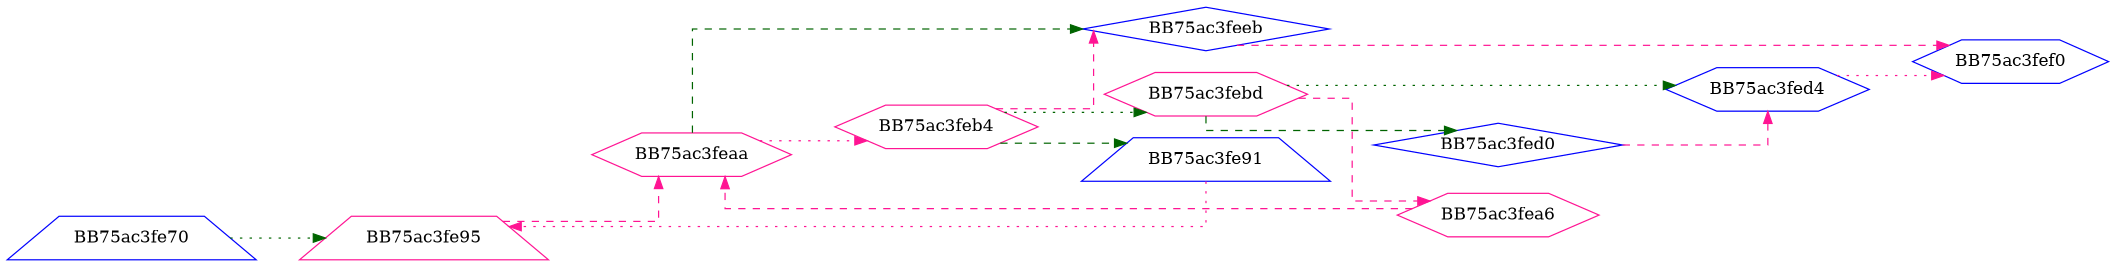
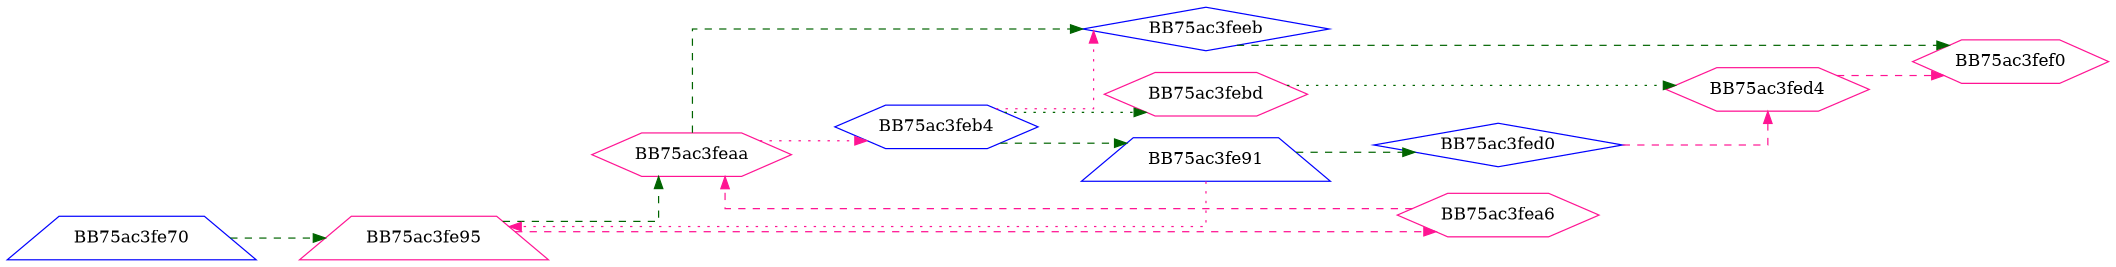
(1587, 45) -> (1587, 45)
(2011, 62) -> (2011, 62)
(1884, 76) -> (1884, 76)
(1768, 89) -> (1768, 89)
(1094, 104) -> (1094, 104)
(936, 127) -> (936, 127)
(1318, 130) -> (1349, 152)
(1352, 156) -> (969, 232)
(597, 221) -> (597, 221)
(272, 238) -> (272, 238)
